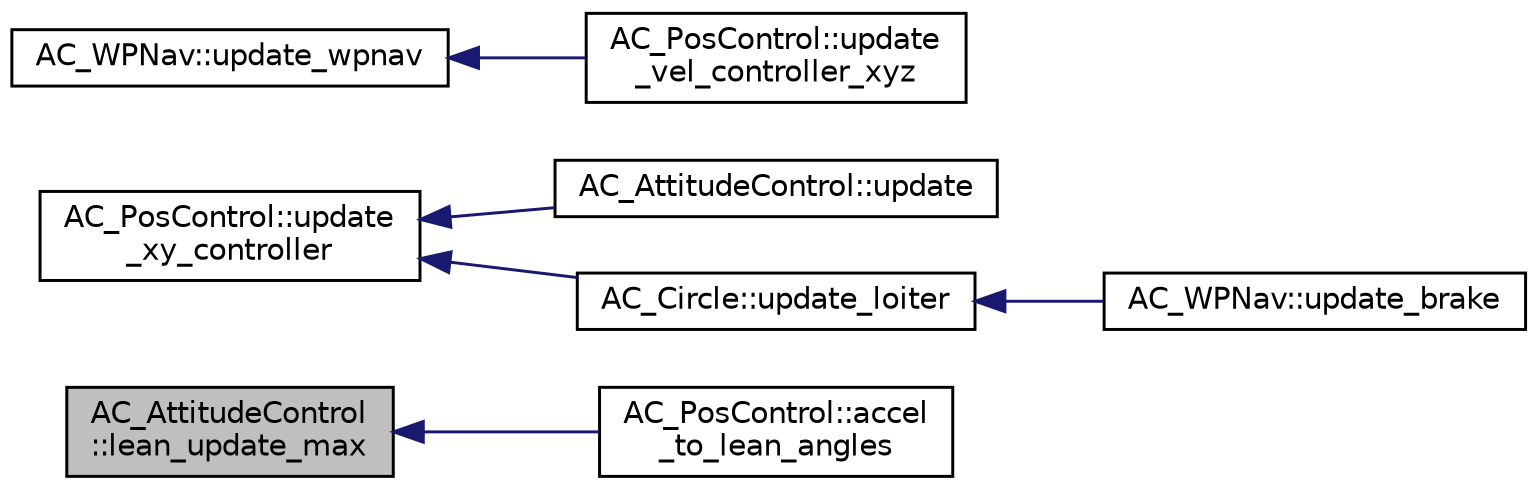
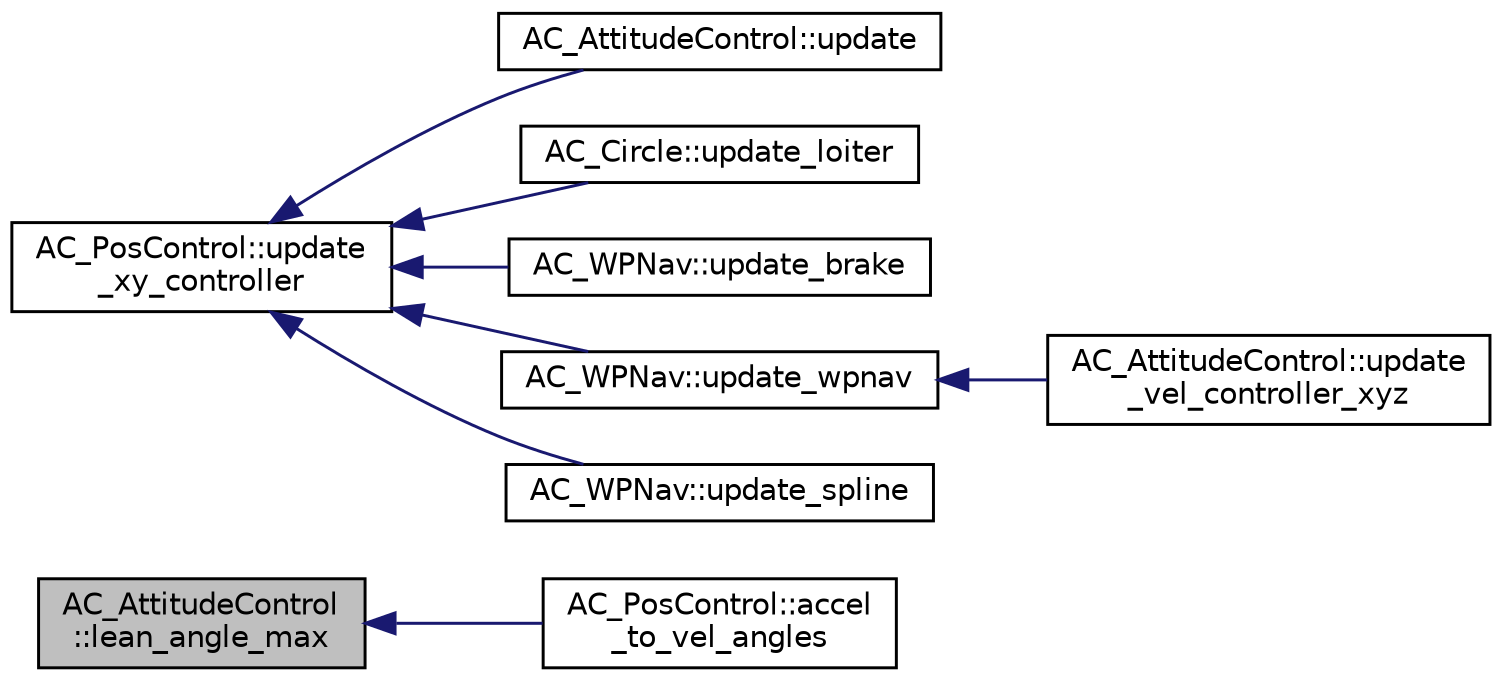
(776, 58) -> (1269, 380)
(1054, 301) -> (466, 267)
none -> (505, 333)
(230, 432) -> (202, 623)
(776, 432) -> (720, 623)
none -> (720, 493)
